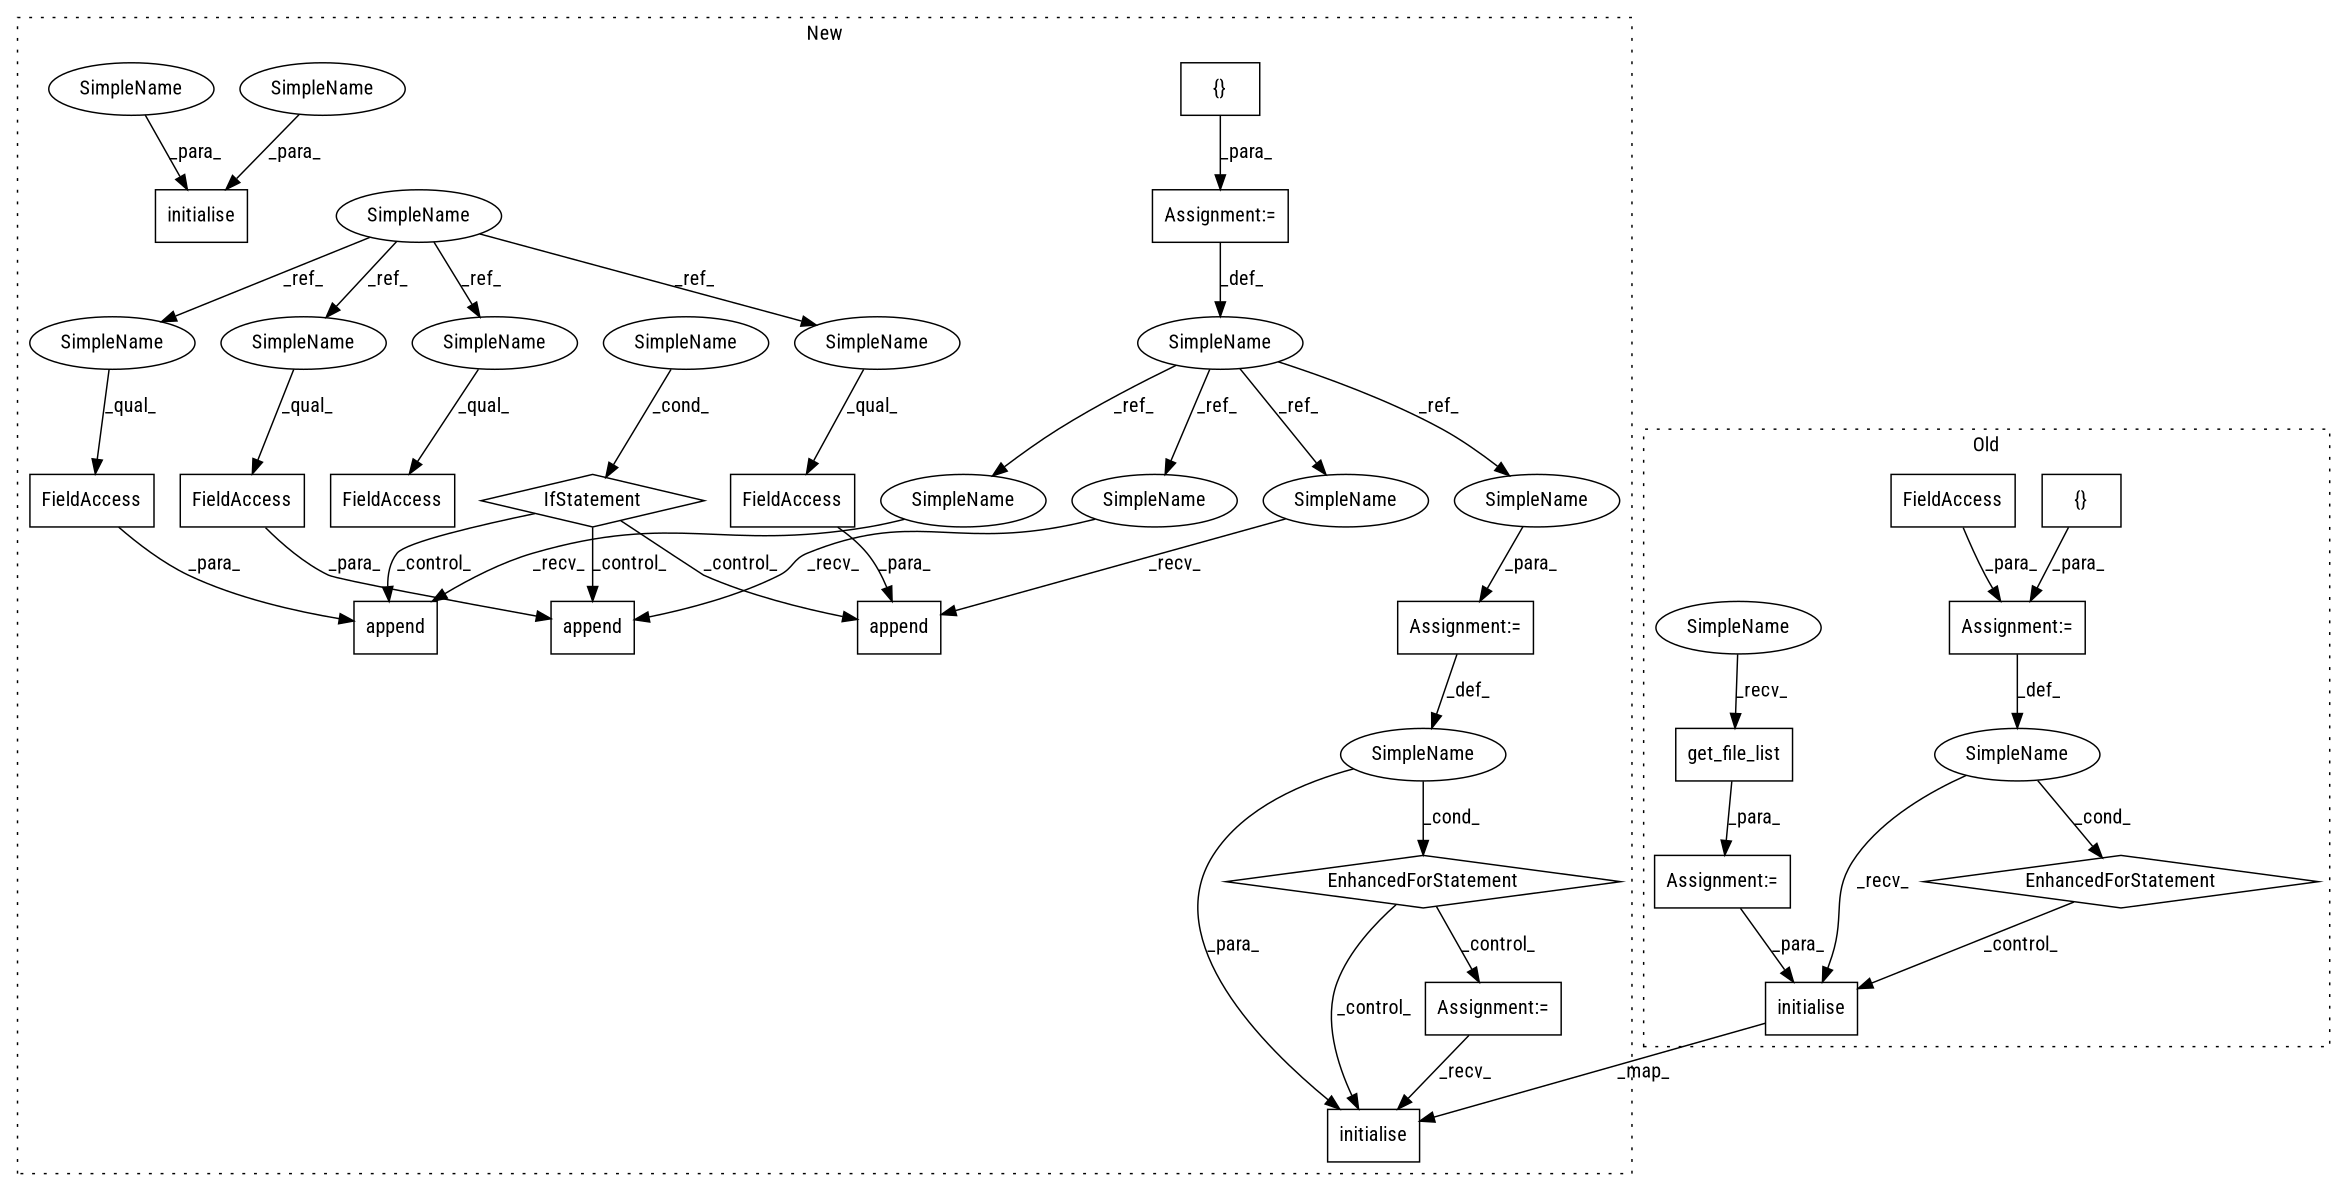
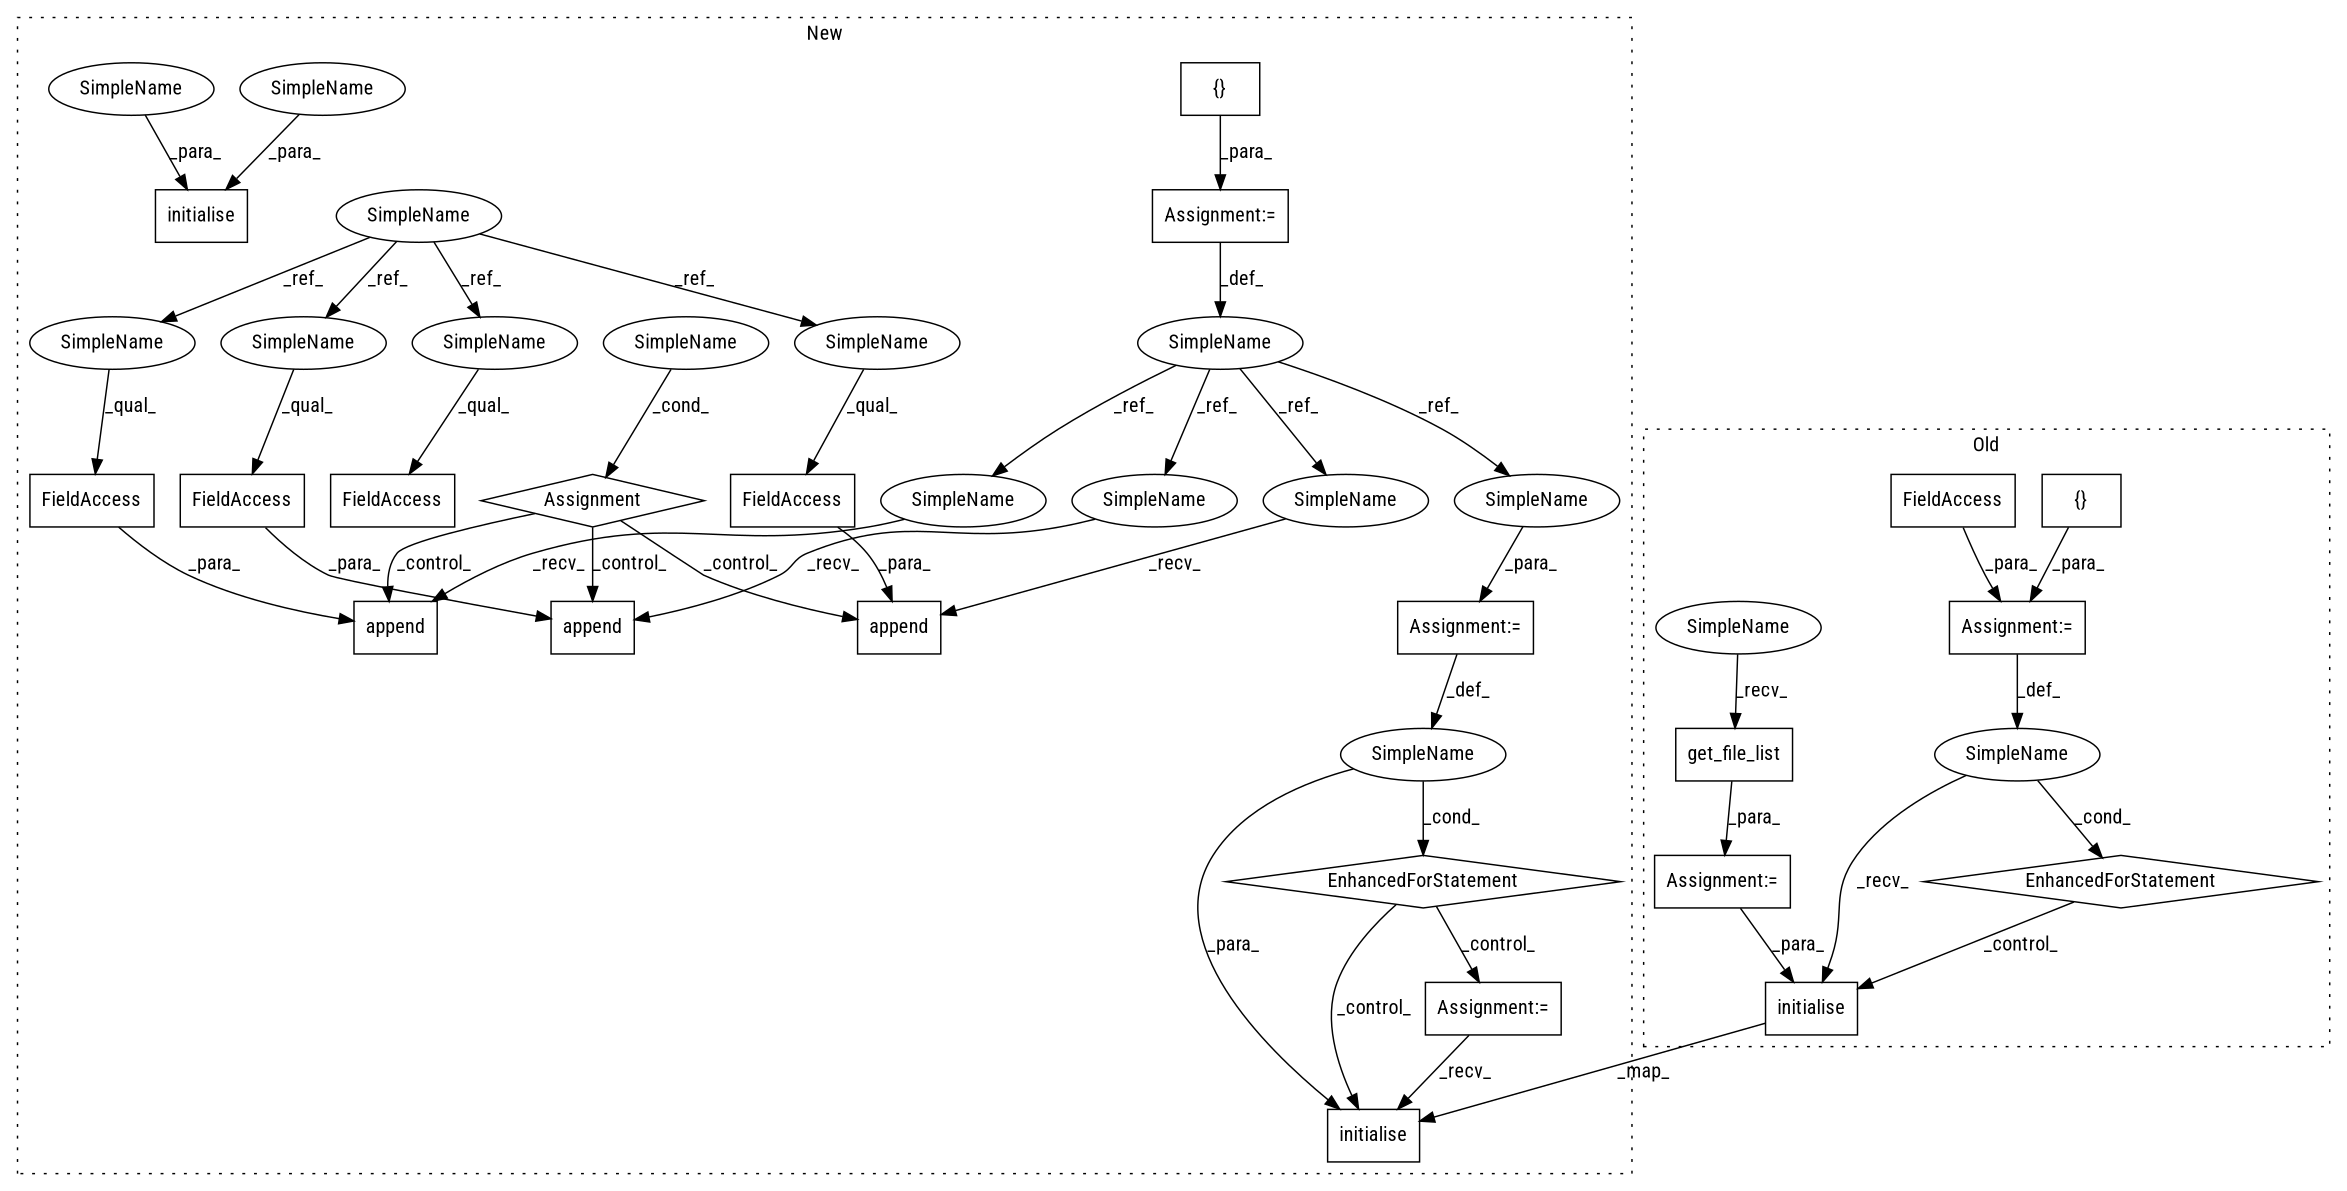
(593, 501) -> (593, 501)
